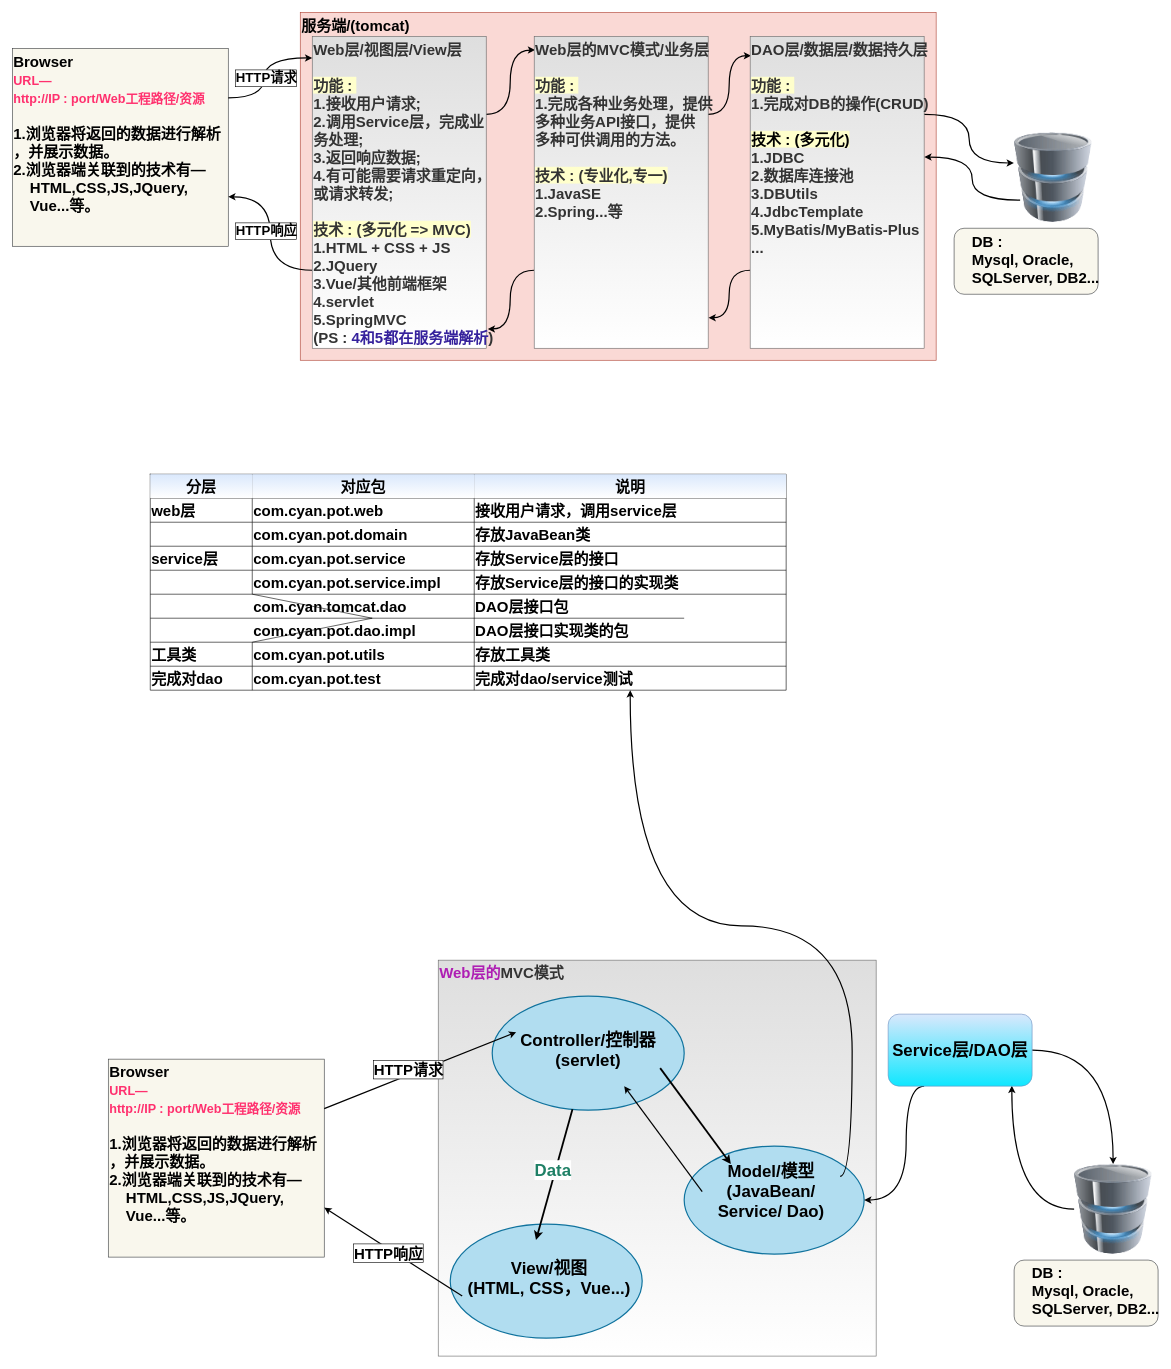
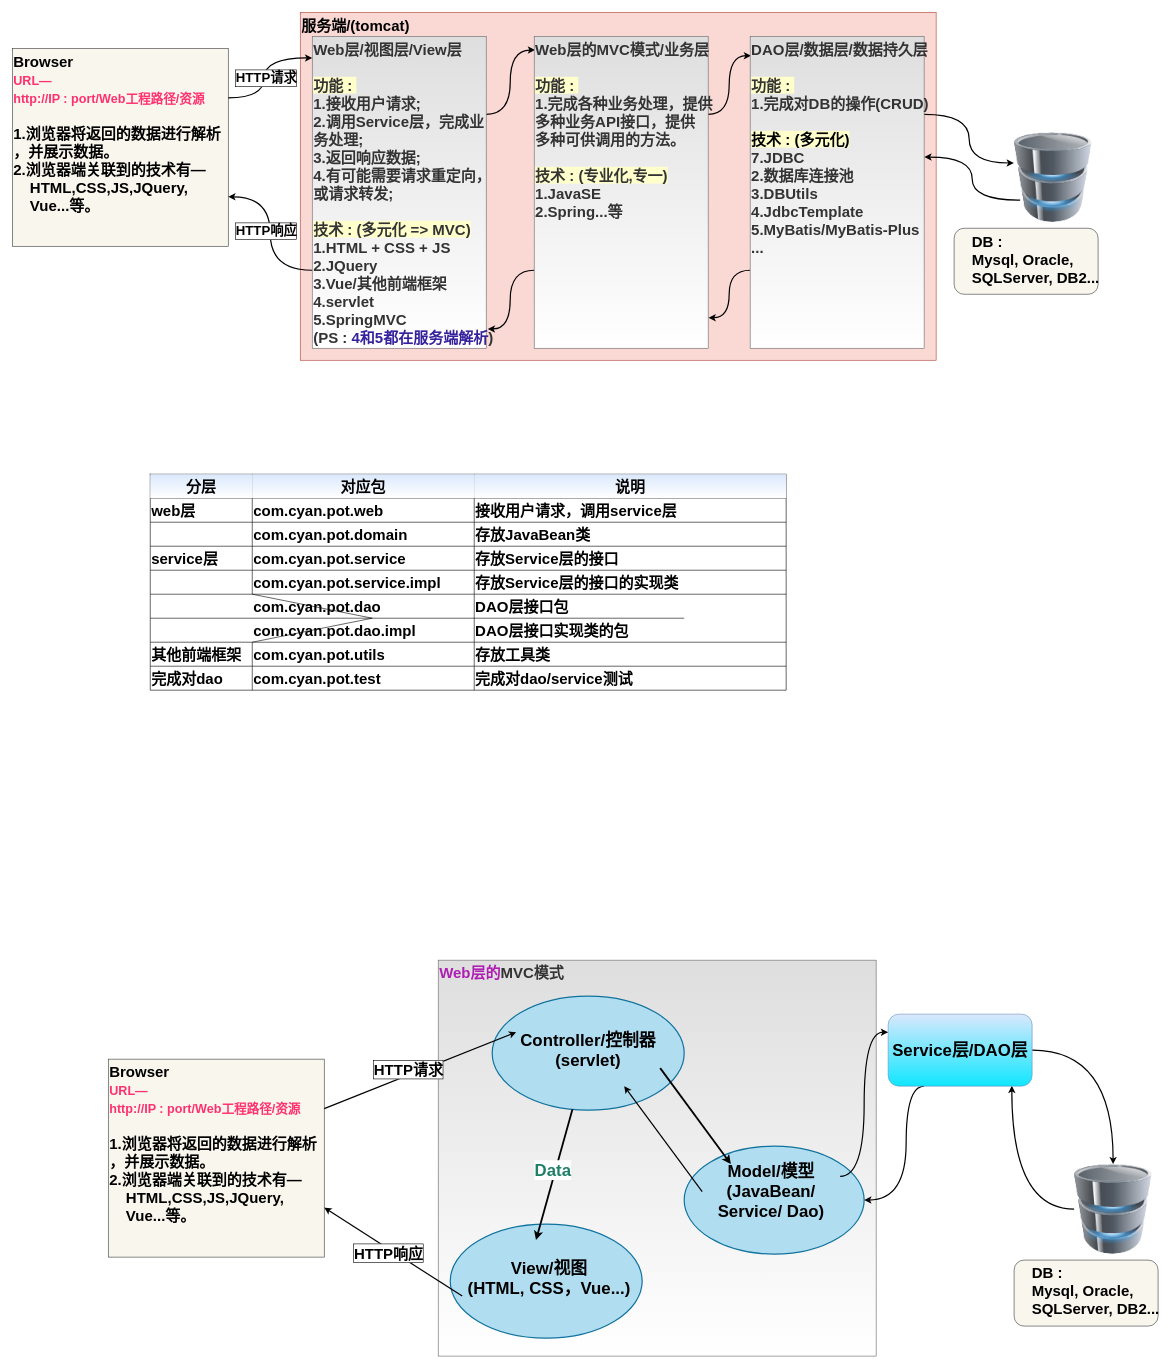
(840, 131) -> (840, 131)
(327, 606) -> (315, 606)
(174, 654) -> (197, 654)
(756, 927) -> (864, 1107)
